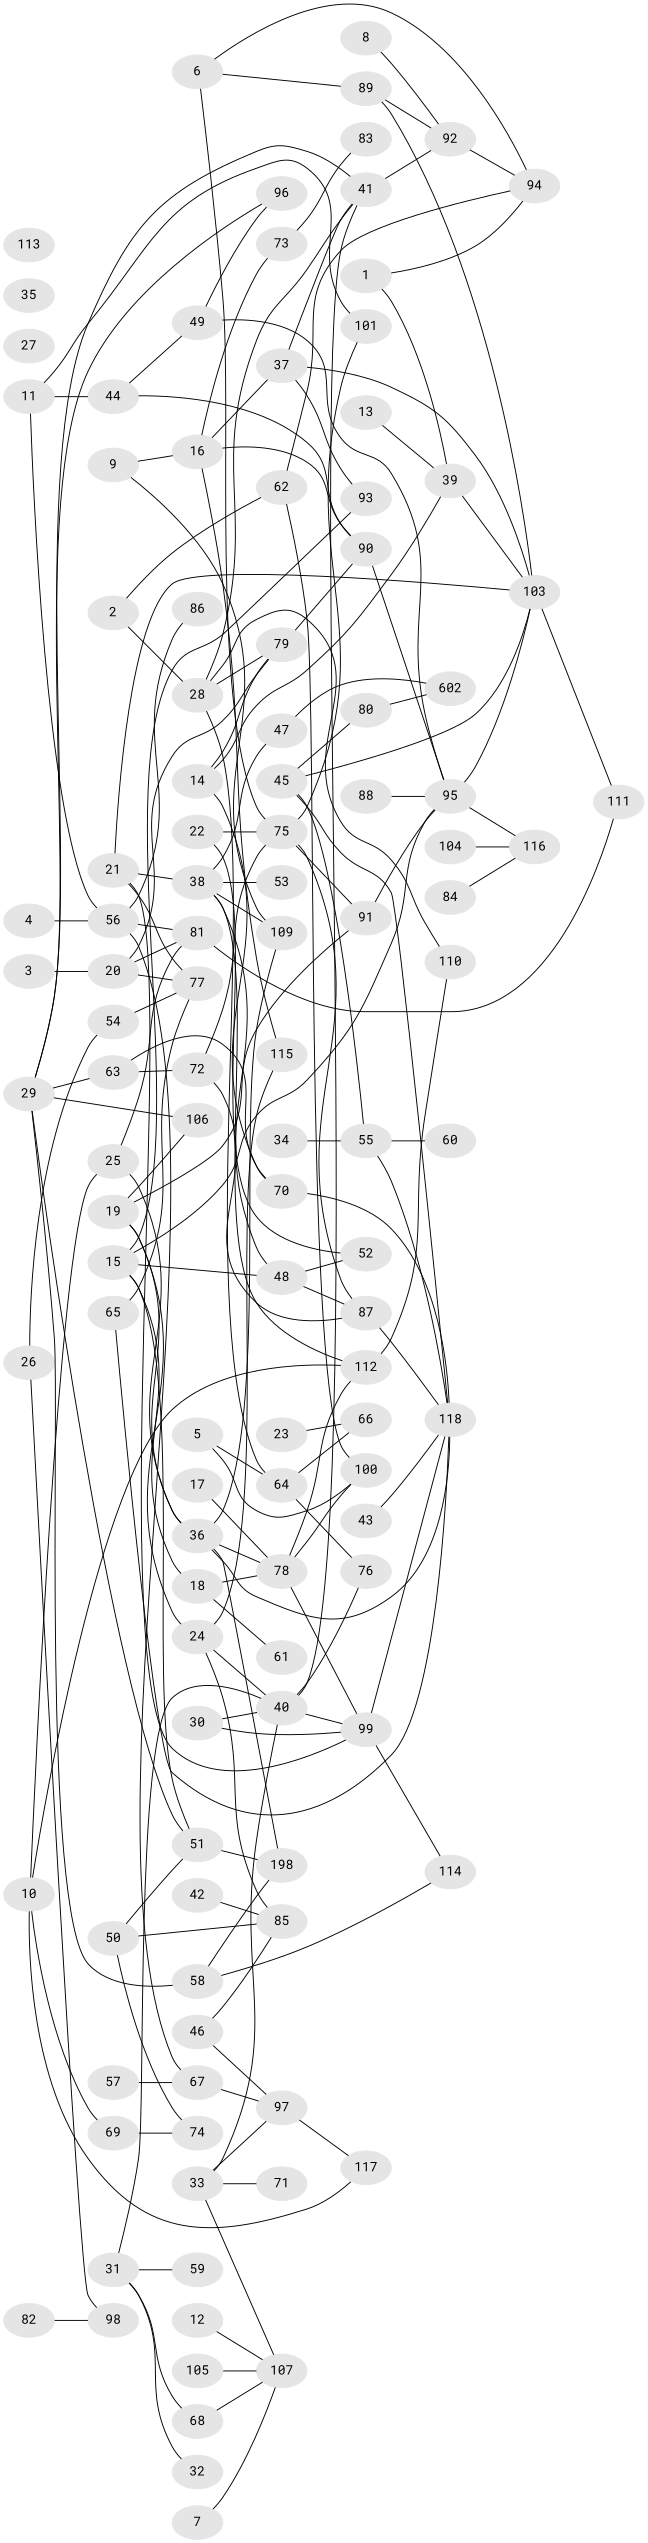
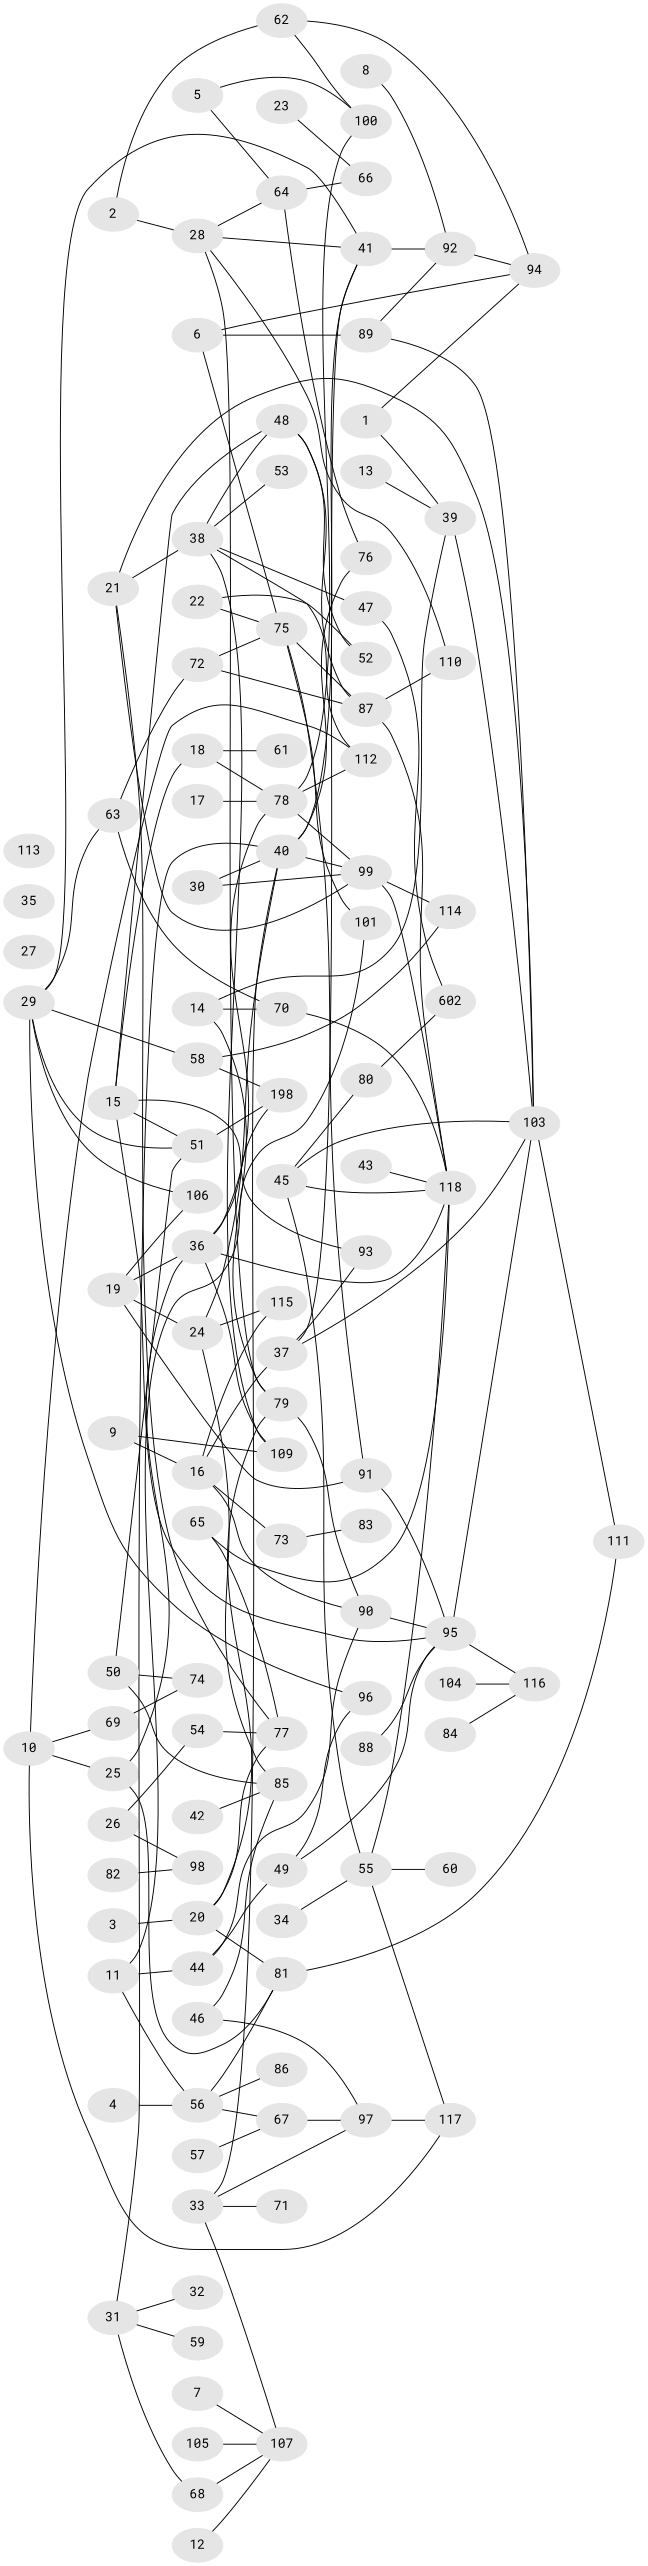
(419, 1179) -> (405, 688)
none -> (408, 1995)
